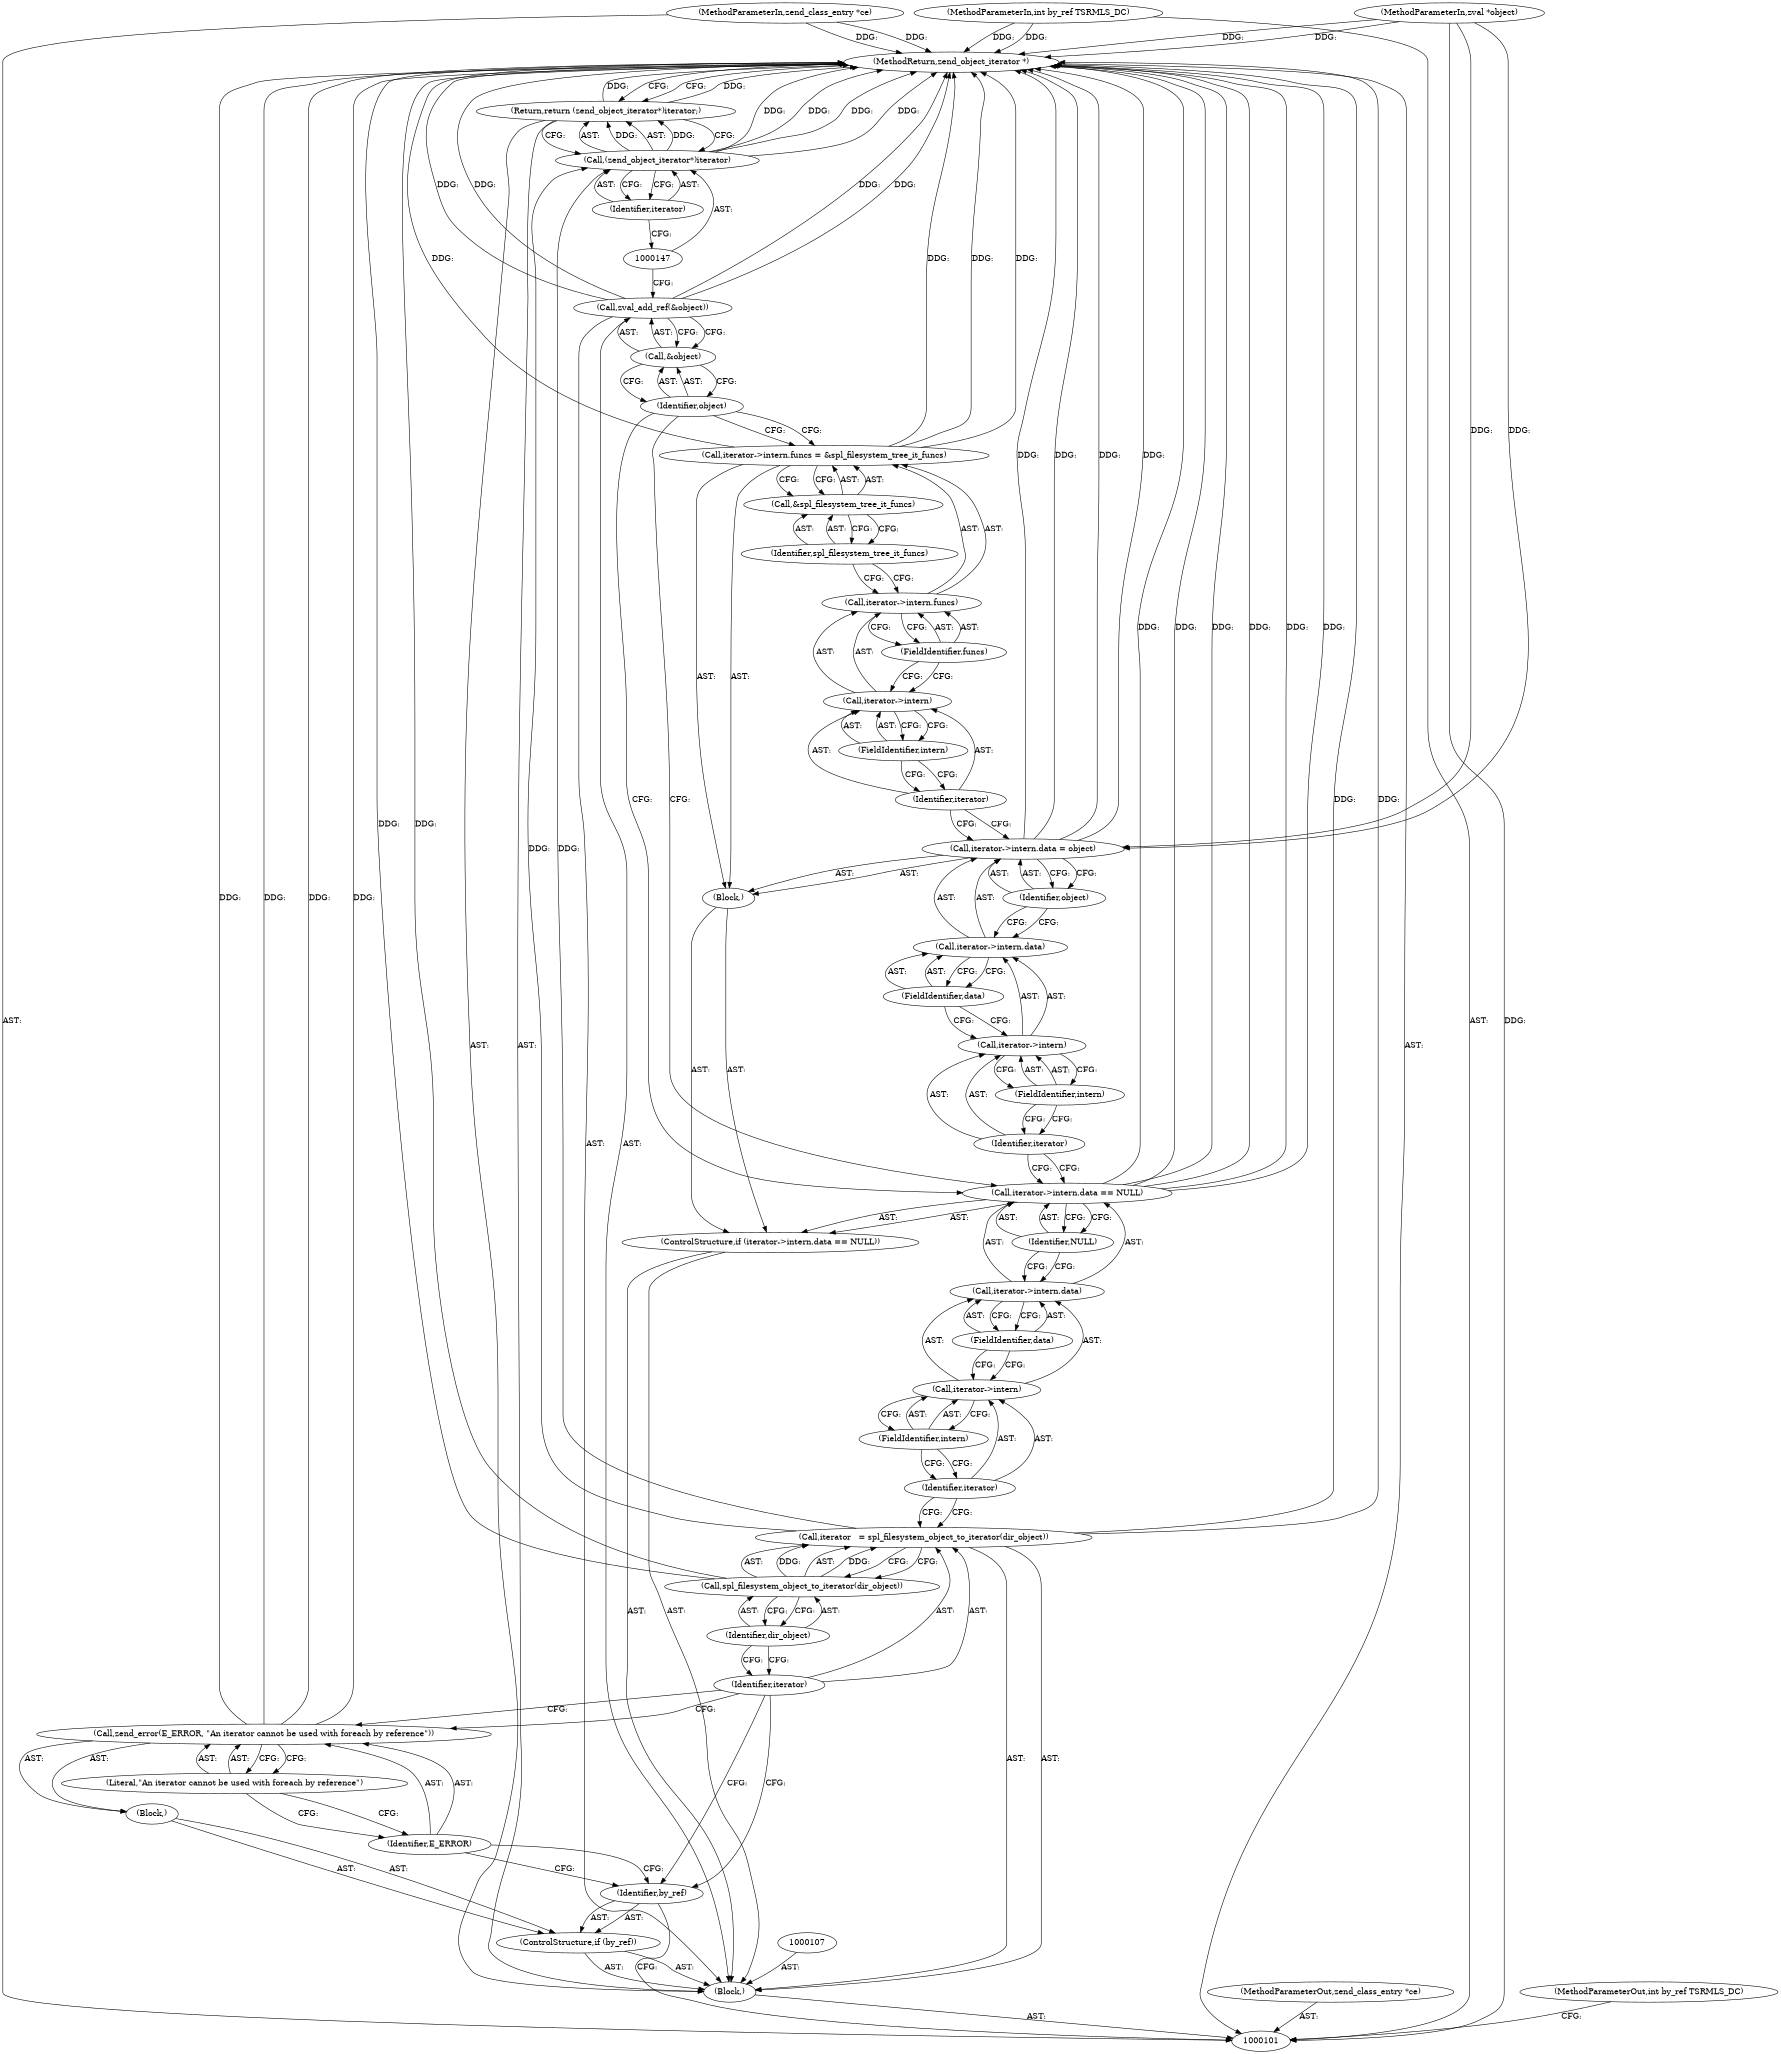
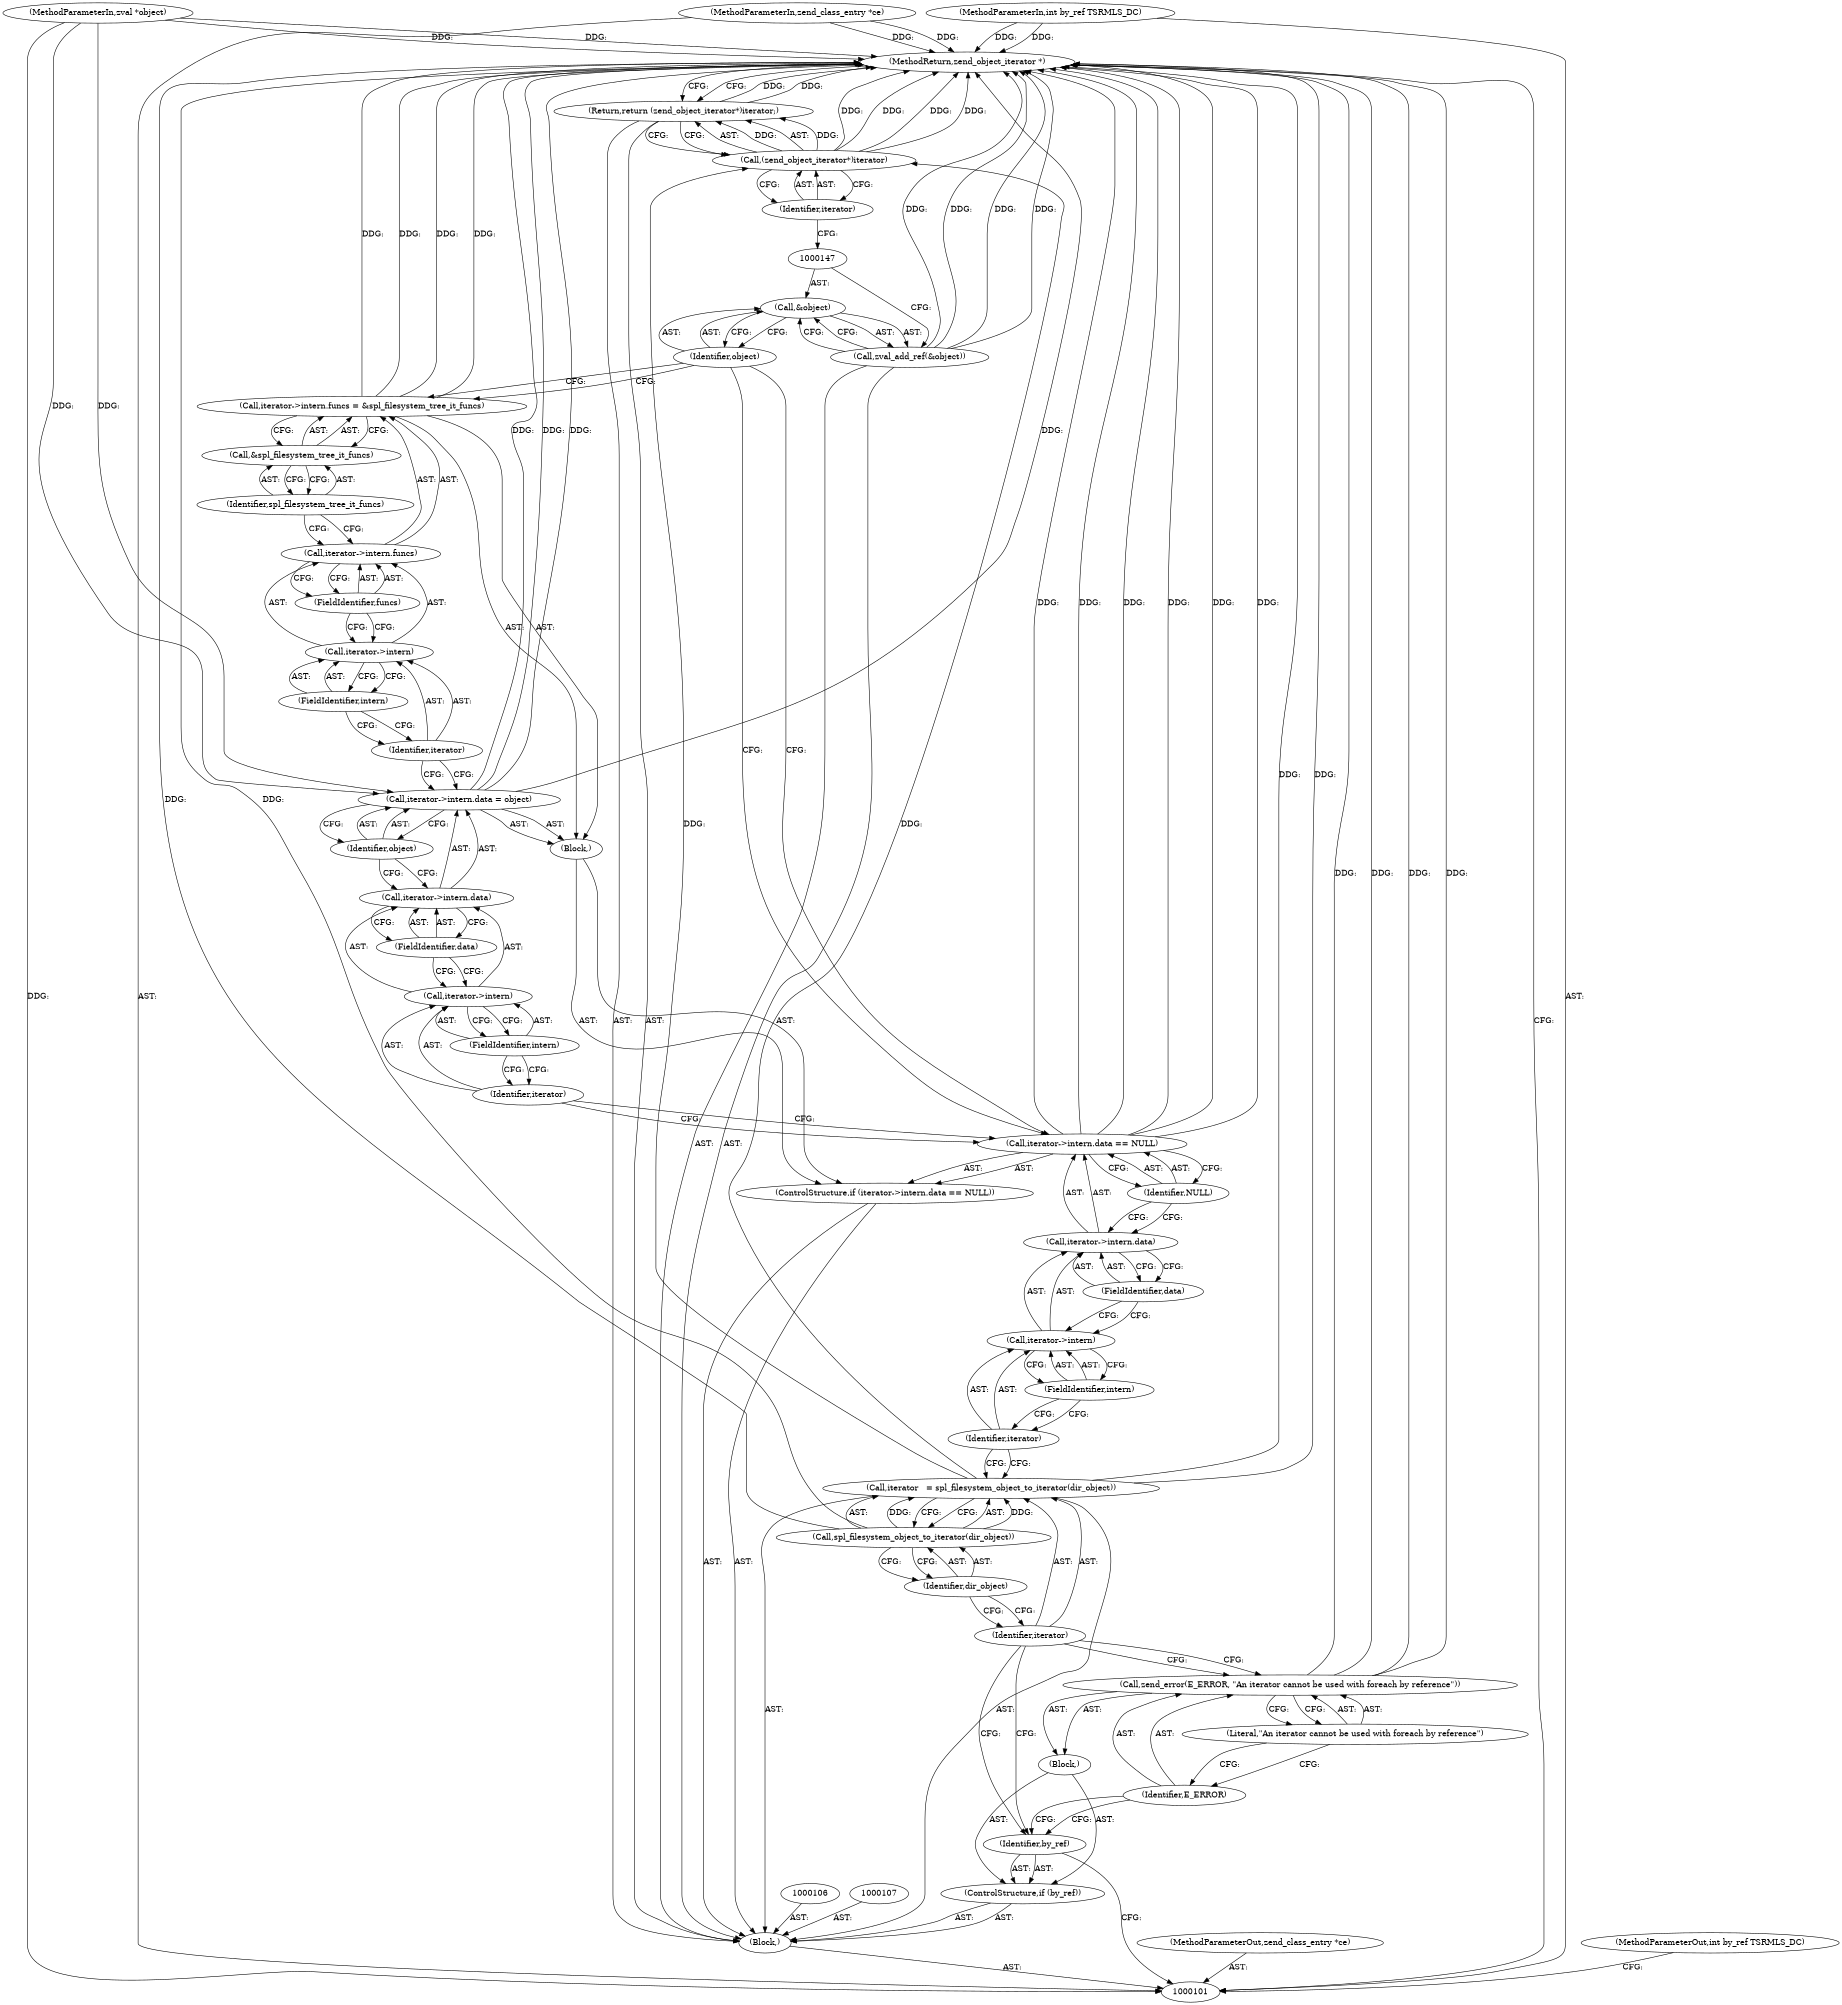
(709, 218) -> (811, 281)
(1415, 1046) -> (1545, 1021)
none -> (810, 1894)
